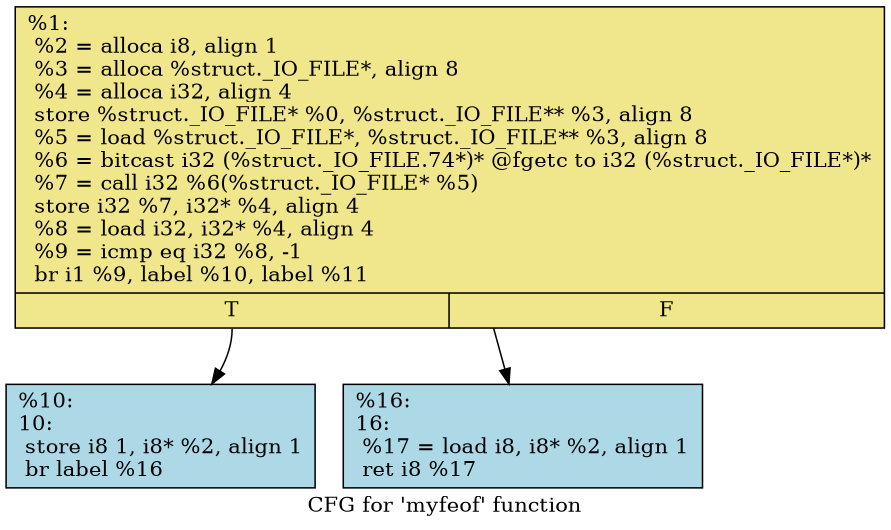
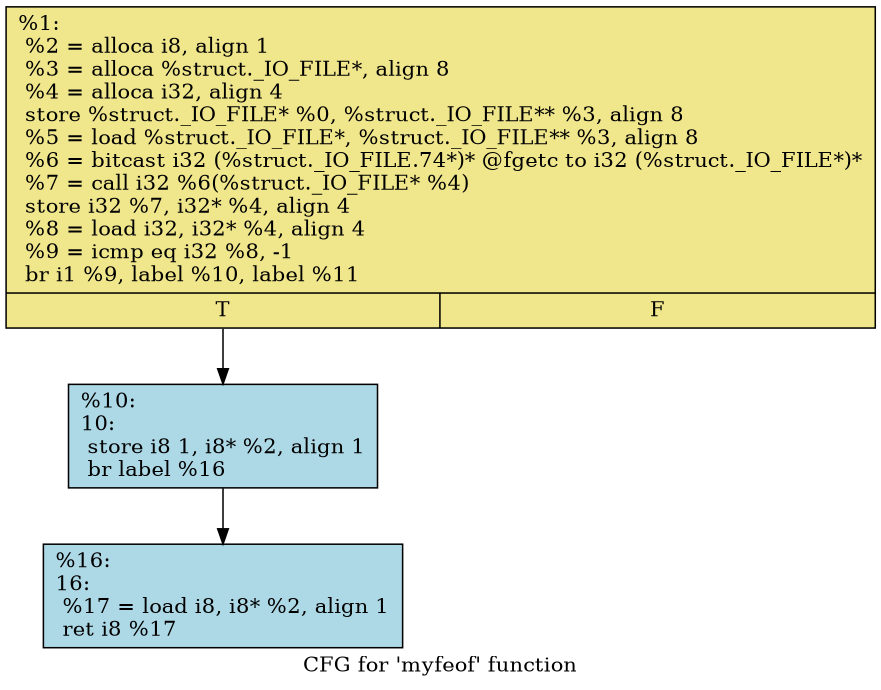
(253, 183) -> (244, 183)
(499, 349) -> (223, 508)
